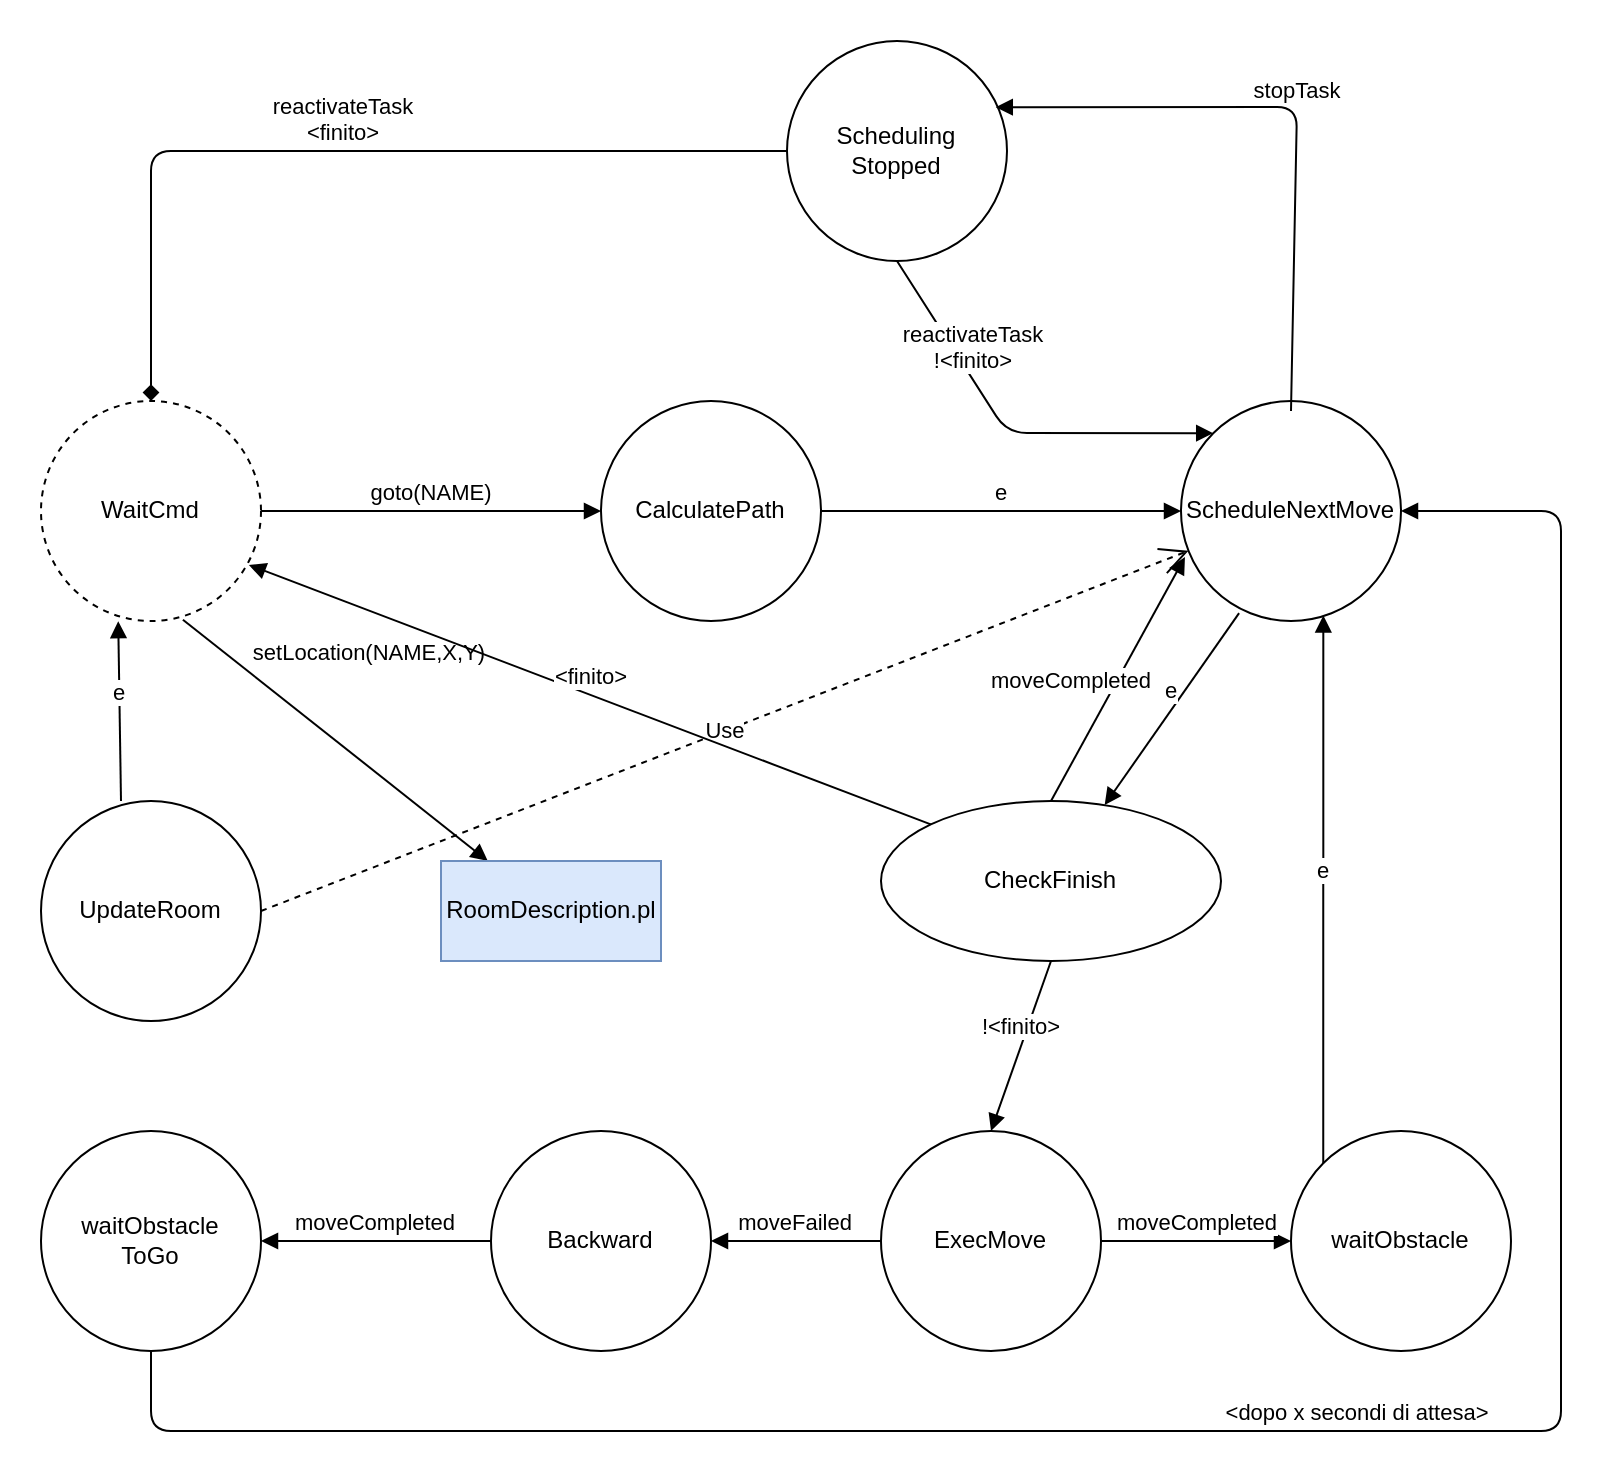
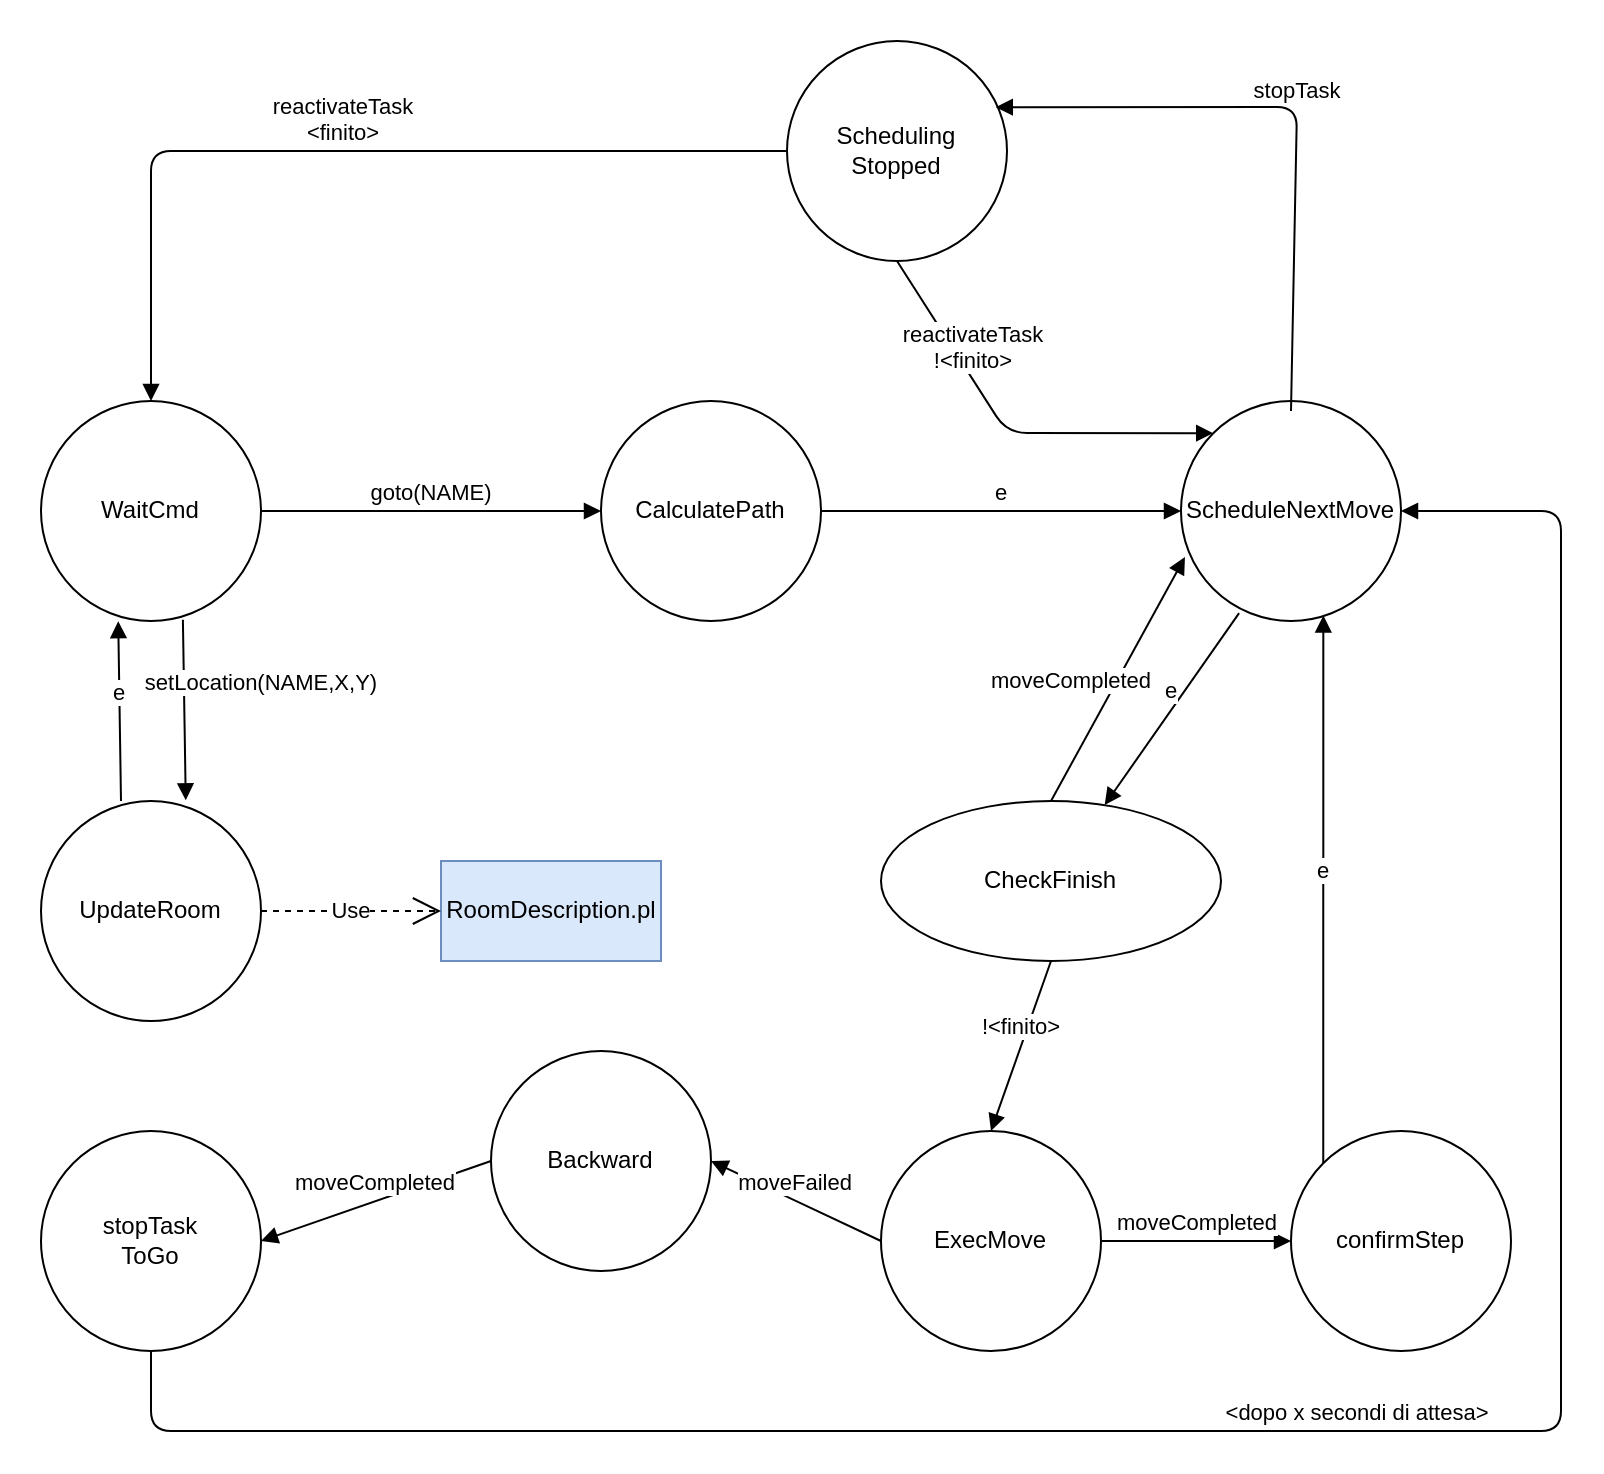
(151, 384) -> (151, 383)
(151, 511) -> (151, 511)
(410, 626) -> none
(947, 644) -> (348, 911)
(317, 726) -> (185, 735)
(151, 1241) -> (151, 1241)
(601, 1241) -> (601, 1161)
(1401, 1241) -> (1401, 1241)
